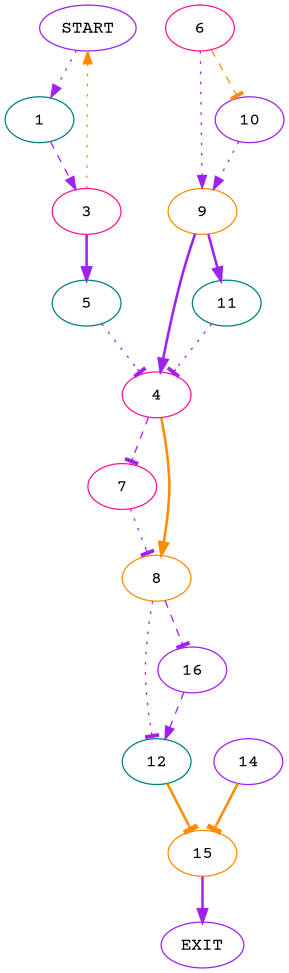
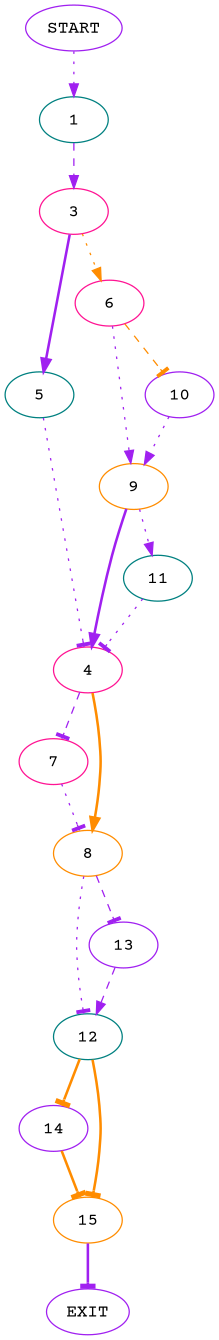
(87, 126) -> (89, 251)
(213, 251) -> (144, 526)
(192, 670) -> (124, 945)
(203, 893) -> (88, 1263)
none -> (72, 1079)
